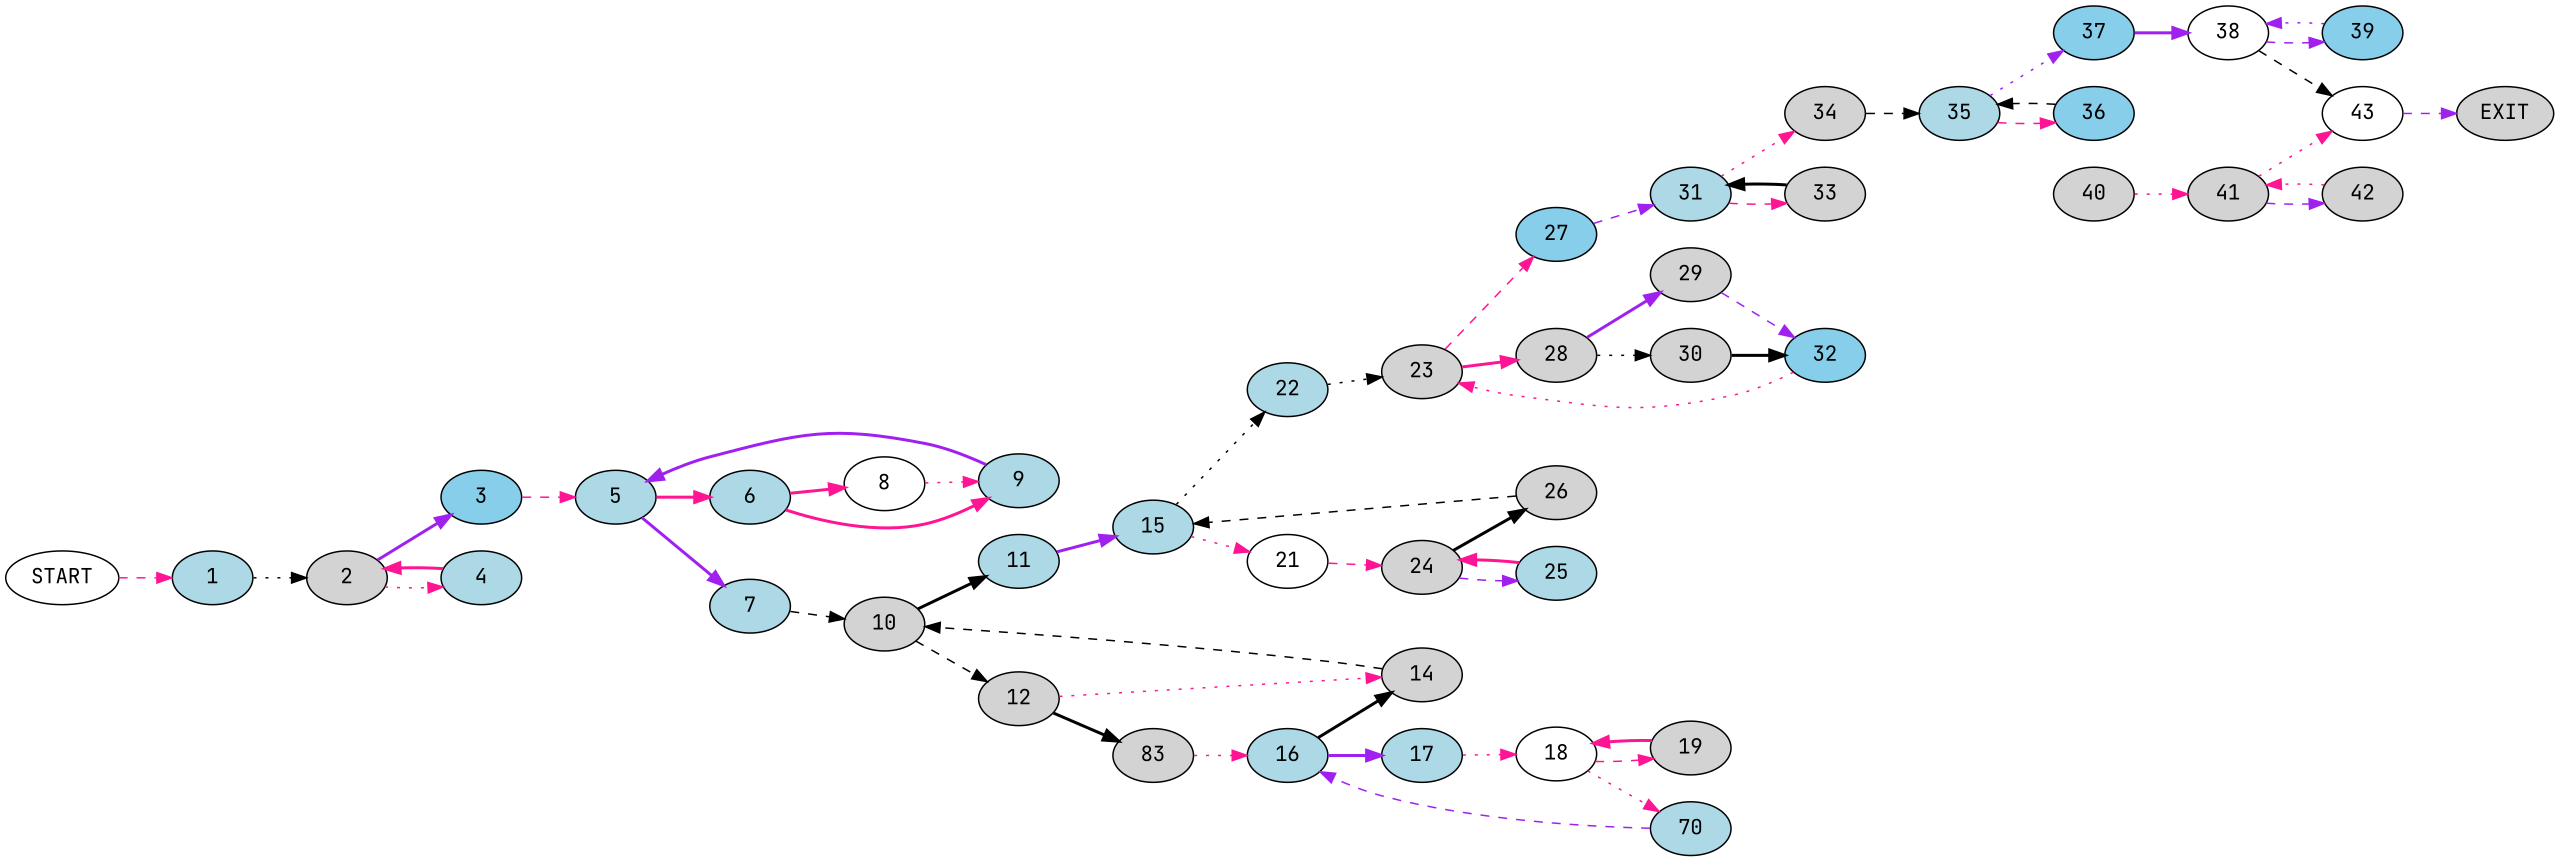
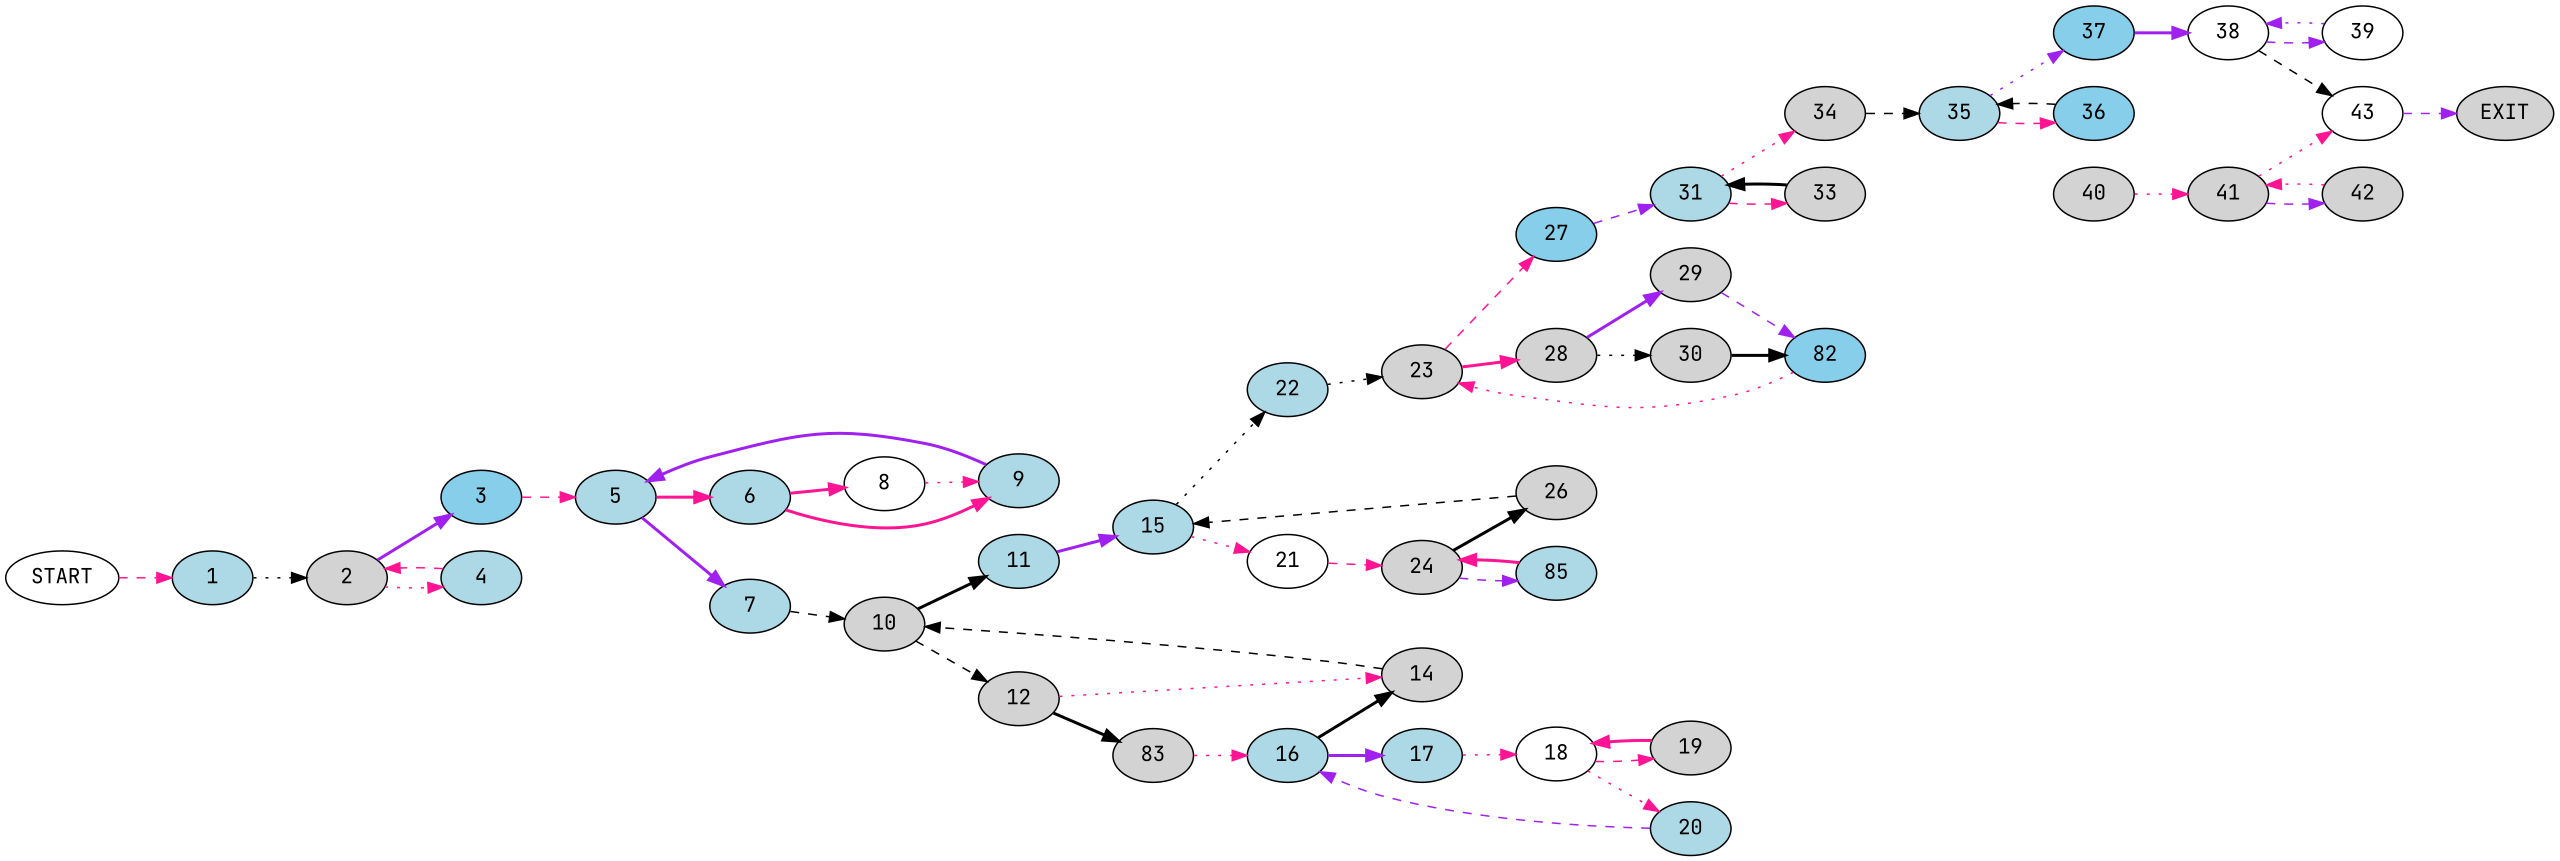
(2363, 33) -> (2363, 33)
(1825, 355) -> (1825, 355)
(422, 568) -> (422, 568)
(1556, 573) -> (1556, 573)
(1691, 829) -> (1691, 829)
